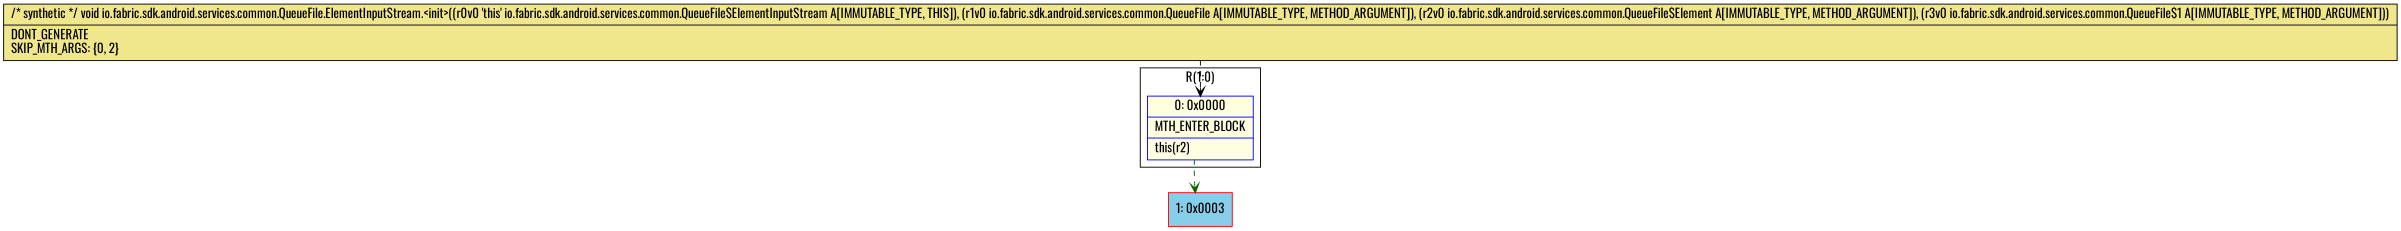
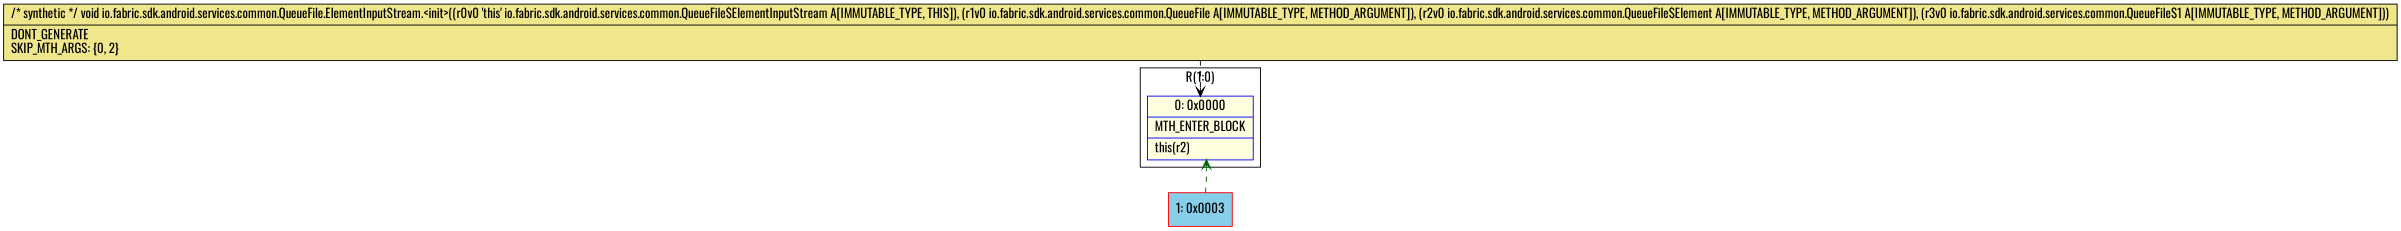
(1194, 173) -> (1206, 181)
